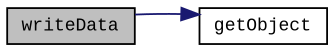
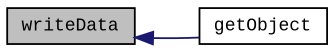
(158, 14) -> (176, 38)
